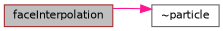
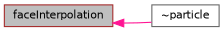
(127, 8) -> (138, 23)
